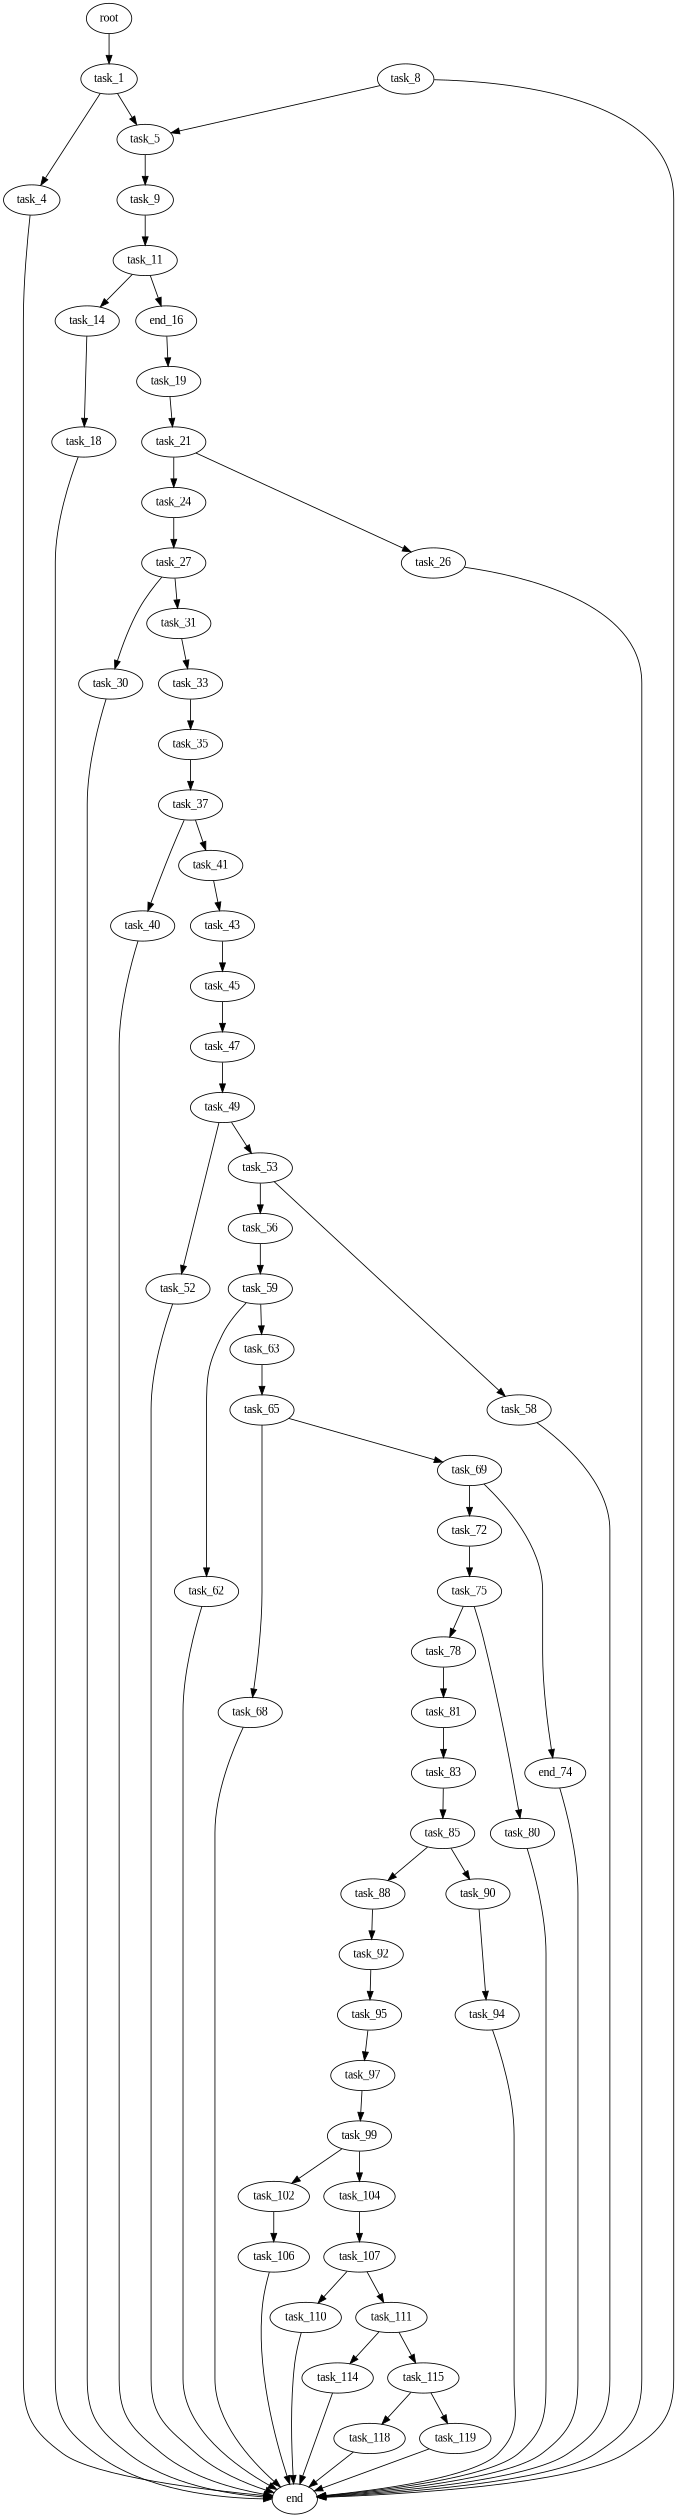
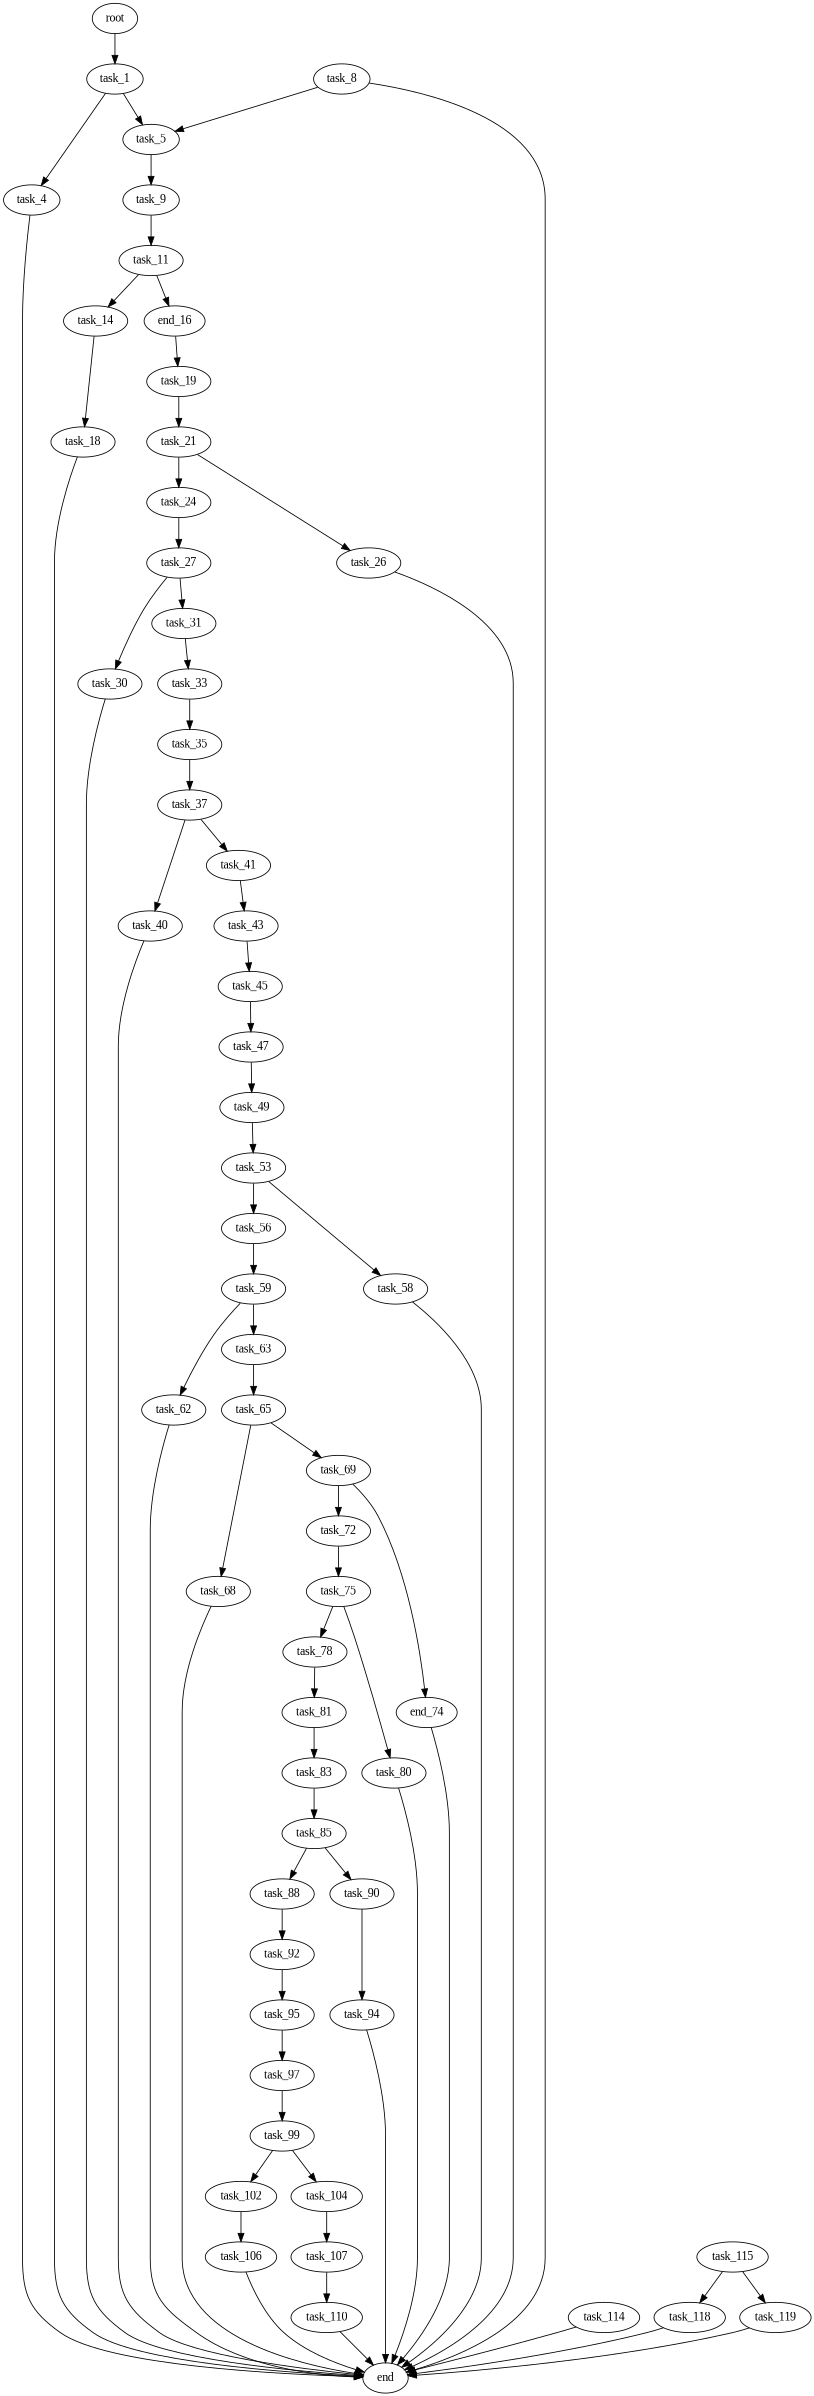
(178, 1289) -> none
(391, 2317) -> none
